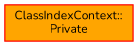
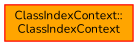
(69, 23) -> (69, 23)
